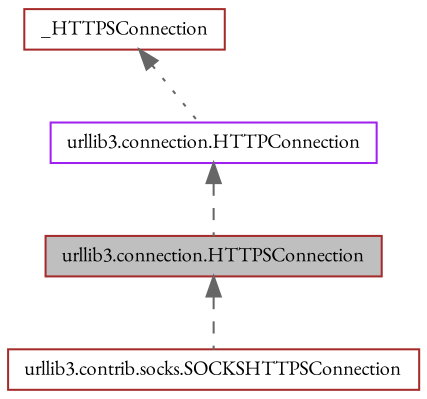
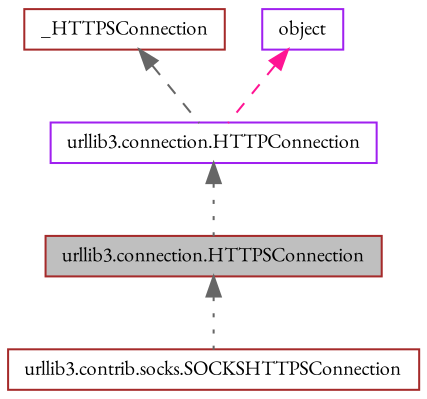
none -> (303, 29)
(176, 94) -> (176, 94)
(214, 210) -> (214, 210)
(214, 323) -> (214, 323)
